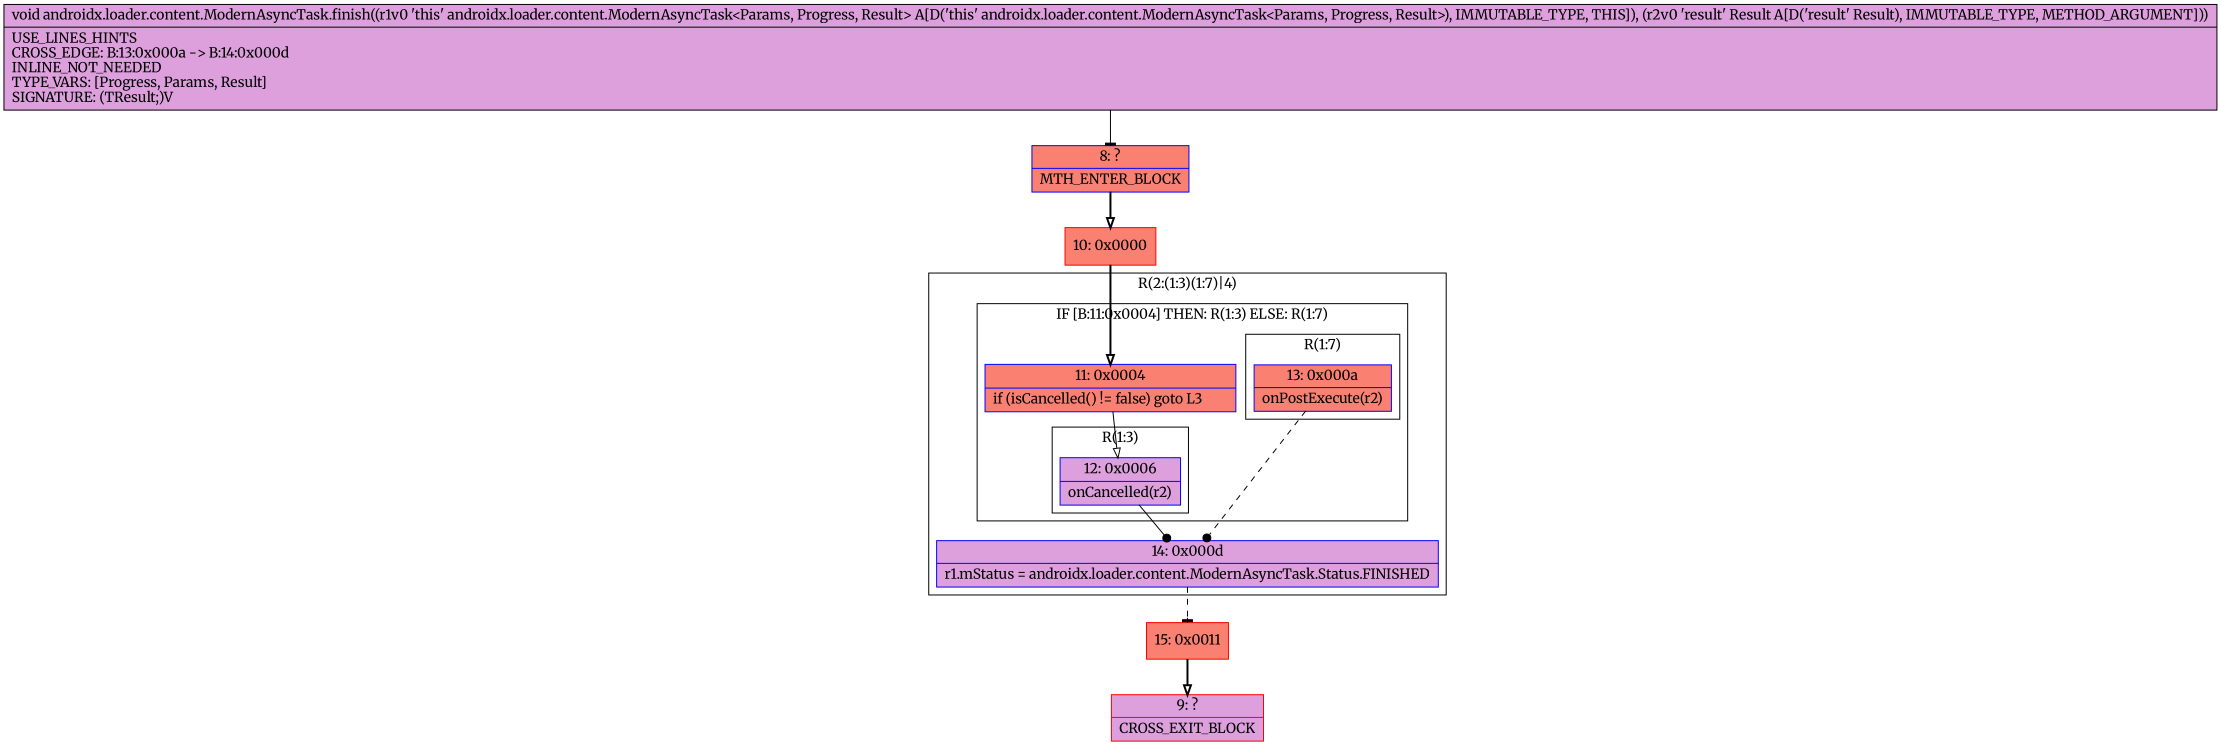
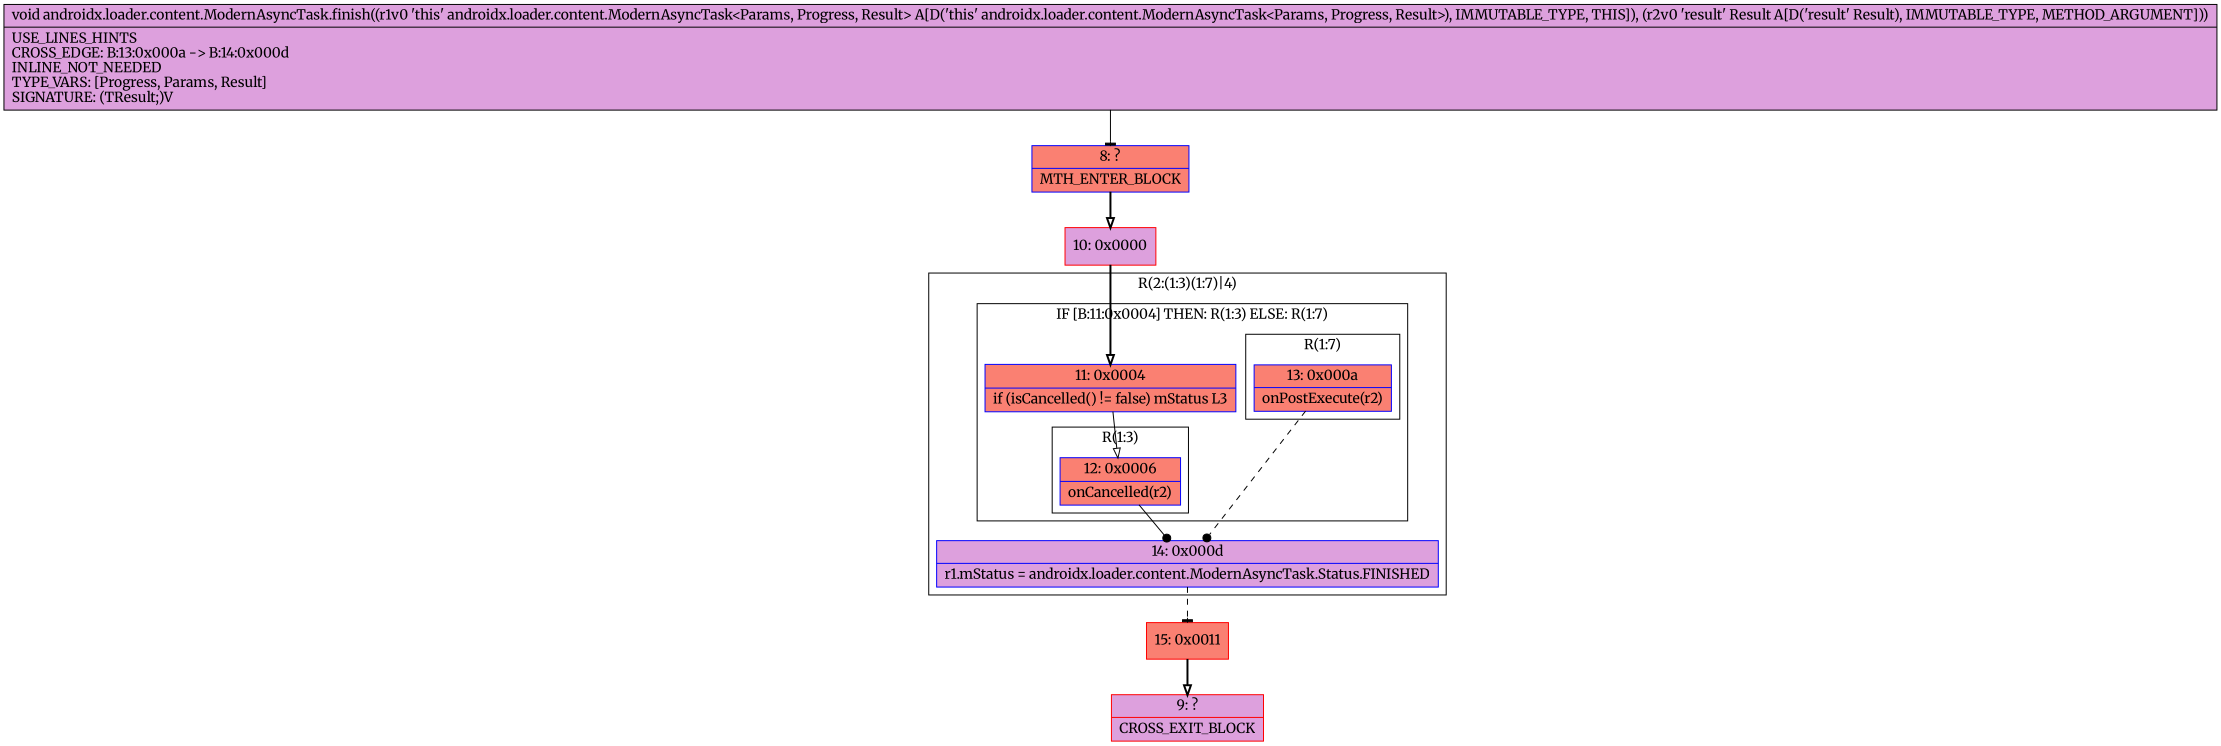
(1110, 246) -> (1110, 246)
(1098, 399) -> (1110, 399)
(1120, 481) -> (1120, 481)
